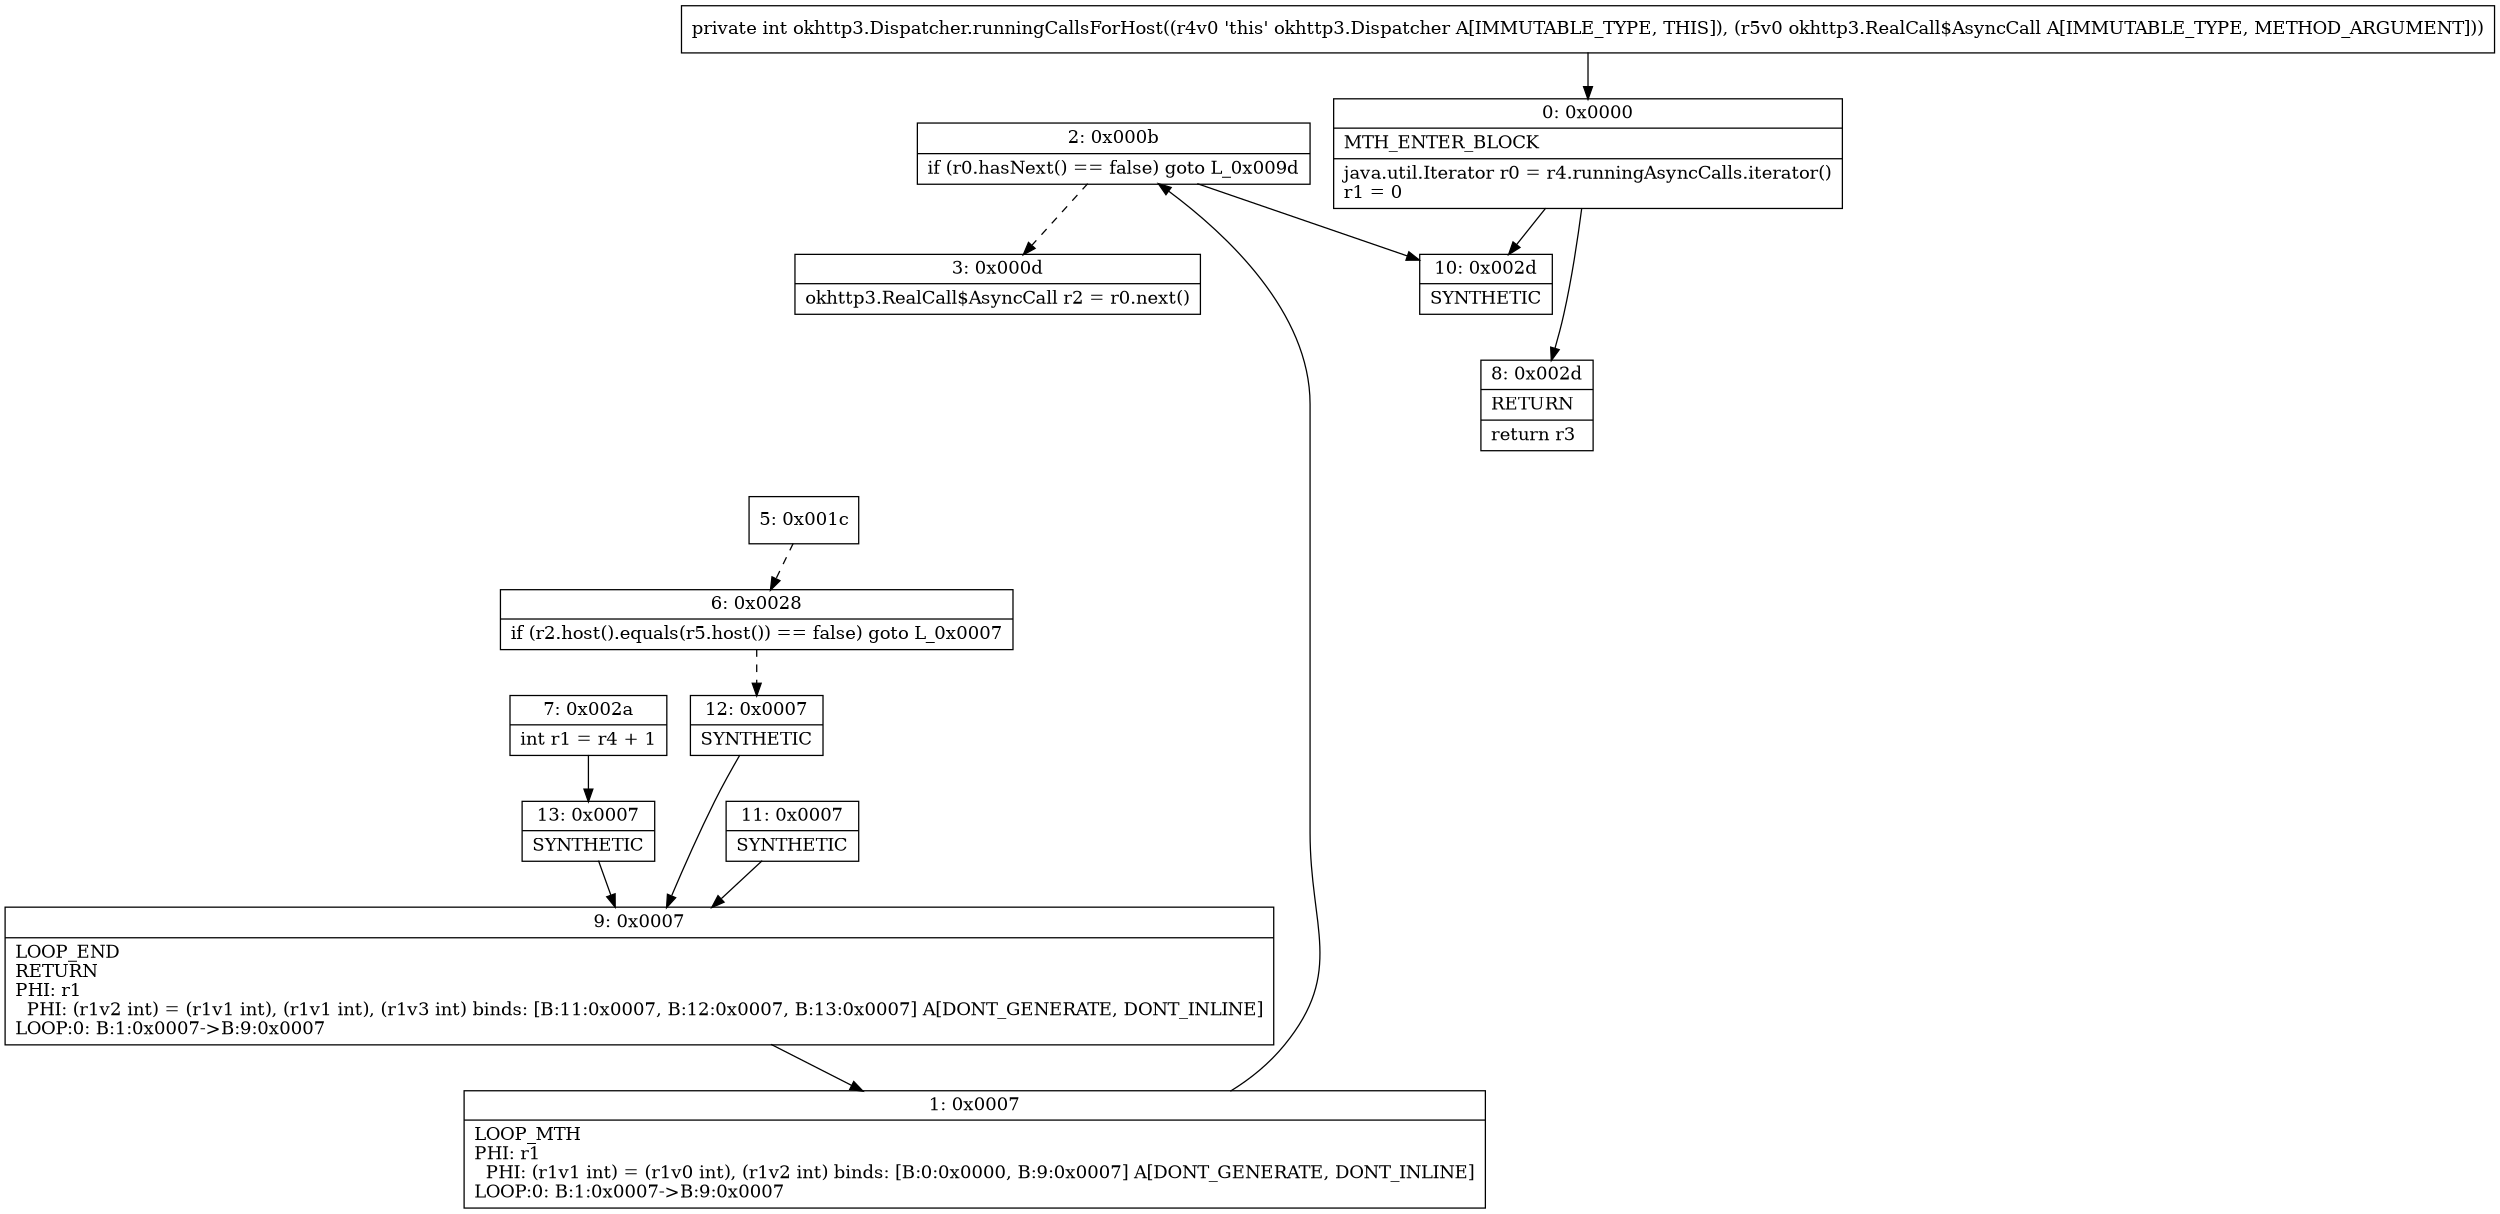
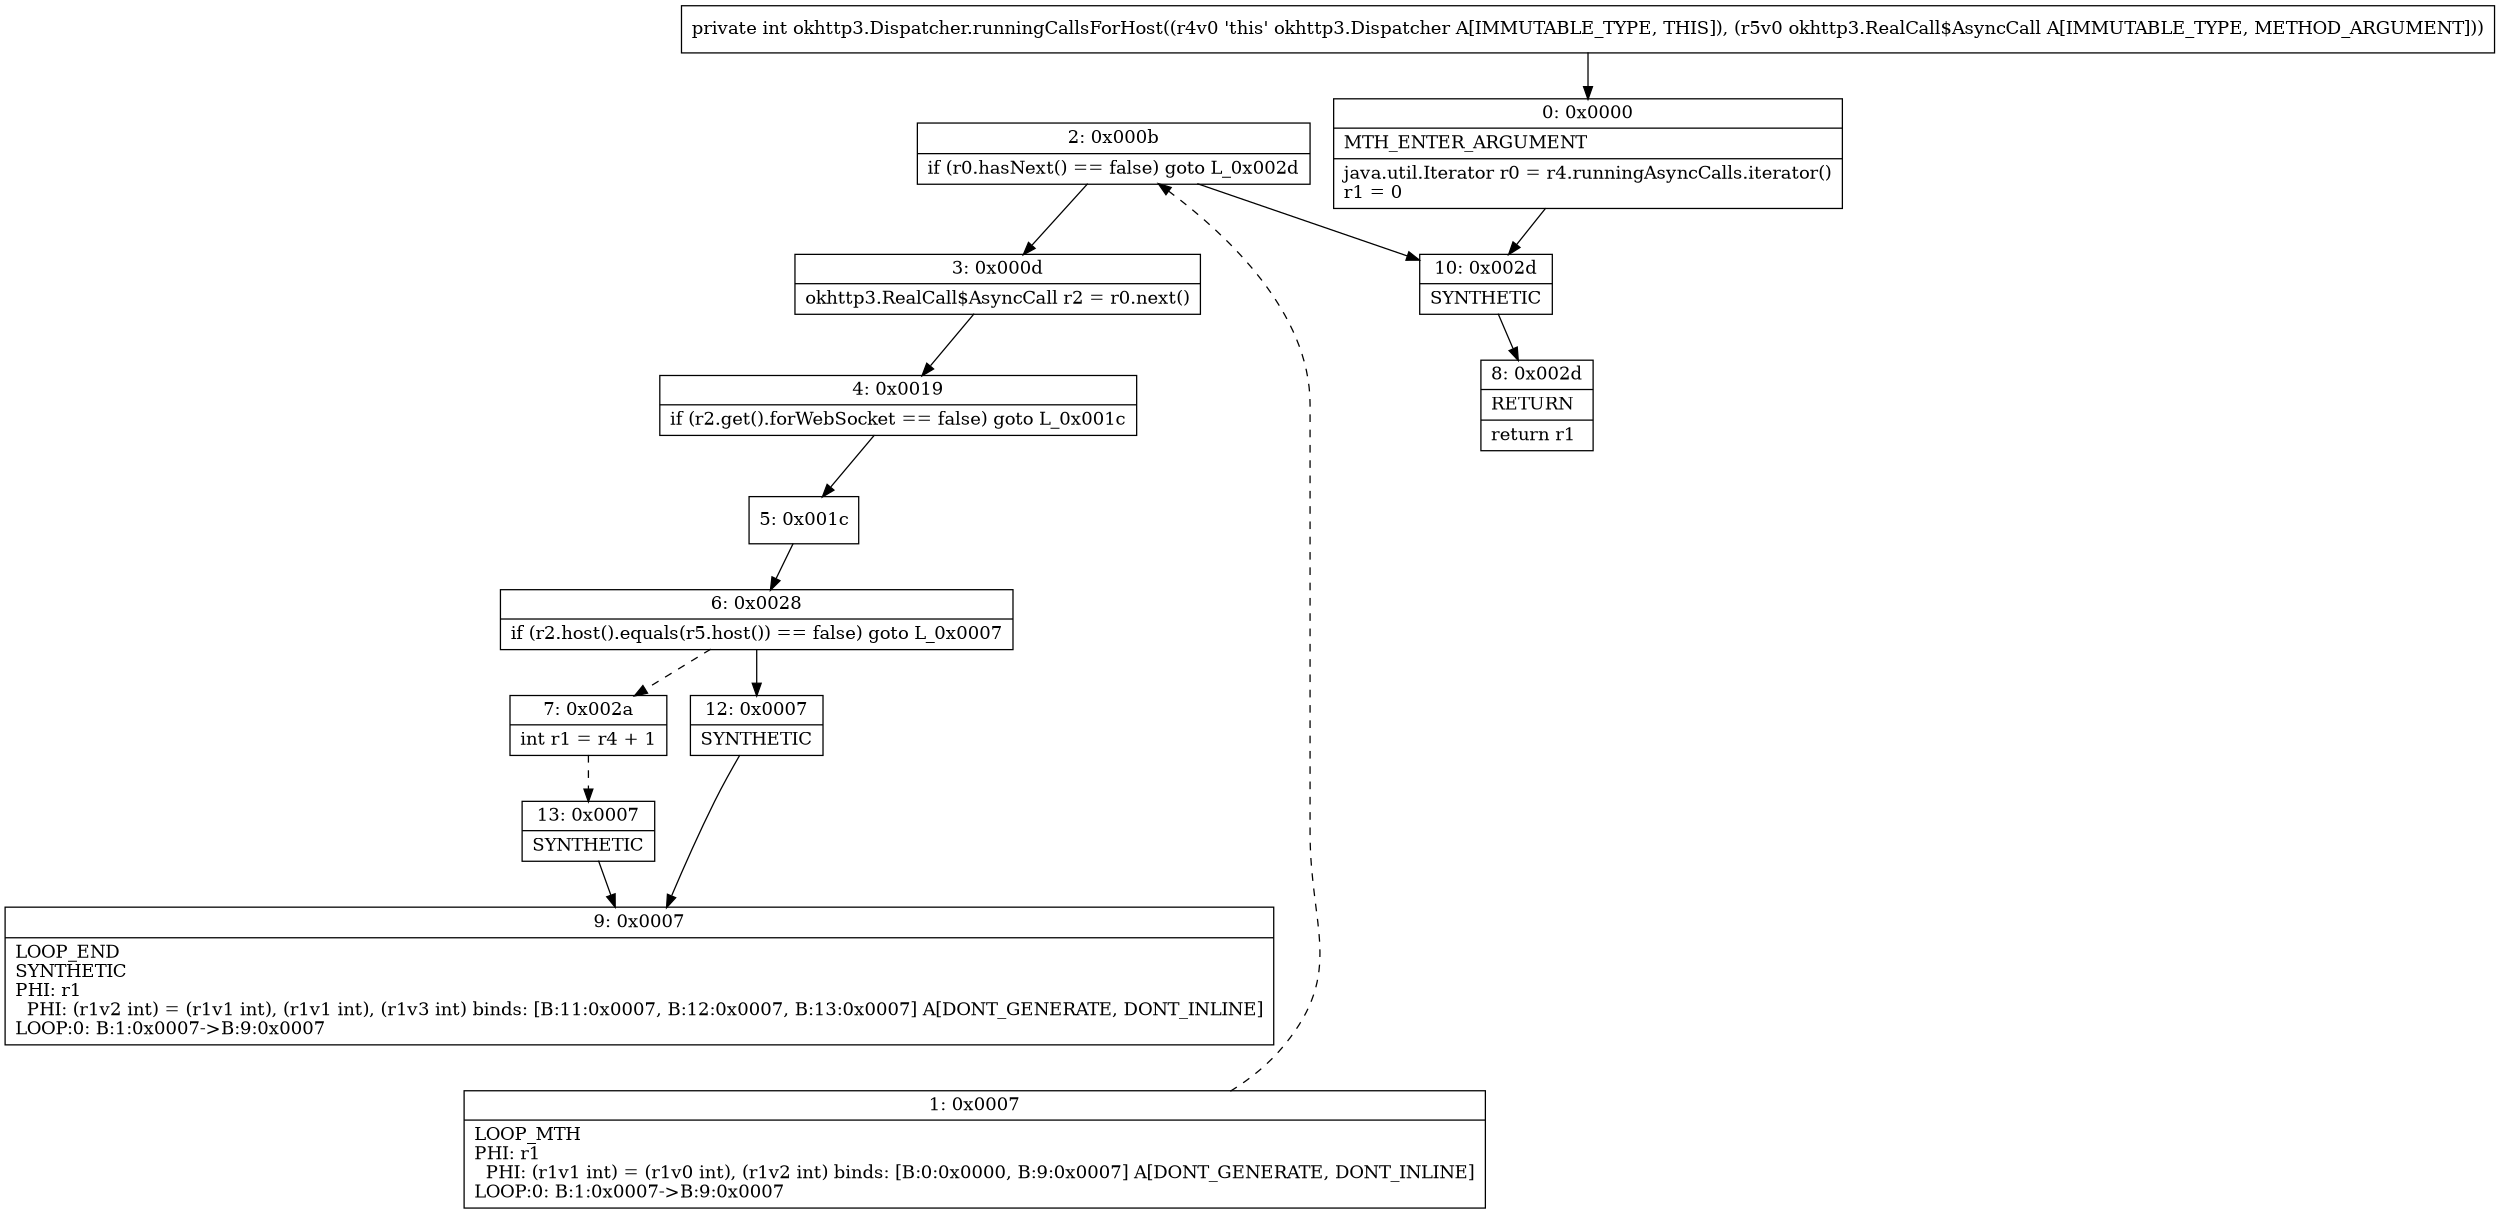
(1442, 143) -> (1466, 143)
(1114, 168) -> (1114, 168)
(1060, 214) -> (1060, 214)
(1571, 279) -> (1506, 331)
none -> (898, 405)
(1534, 435) -> (1534, 435)
(785, 561) -> (785, 561)
(1310, 633) -> (1310, 633)
(757, 666) -> (757, 666)
none -> (678, 669)
(588, 772) -> (588, 772)
(792, 831) -> none
(57, 972) -> (71, 972)
(811, 1065) -> none
